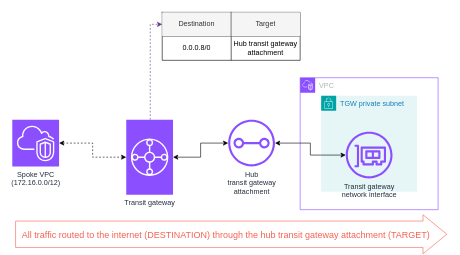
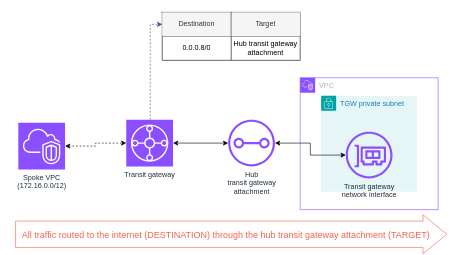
(36, 143) -> (42, 146)
(150, 157) -> (150, 143)
